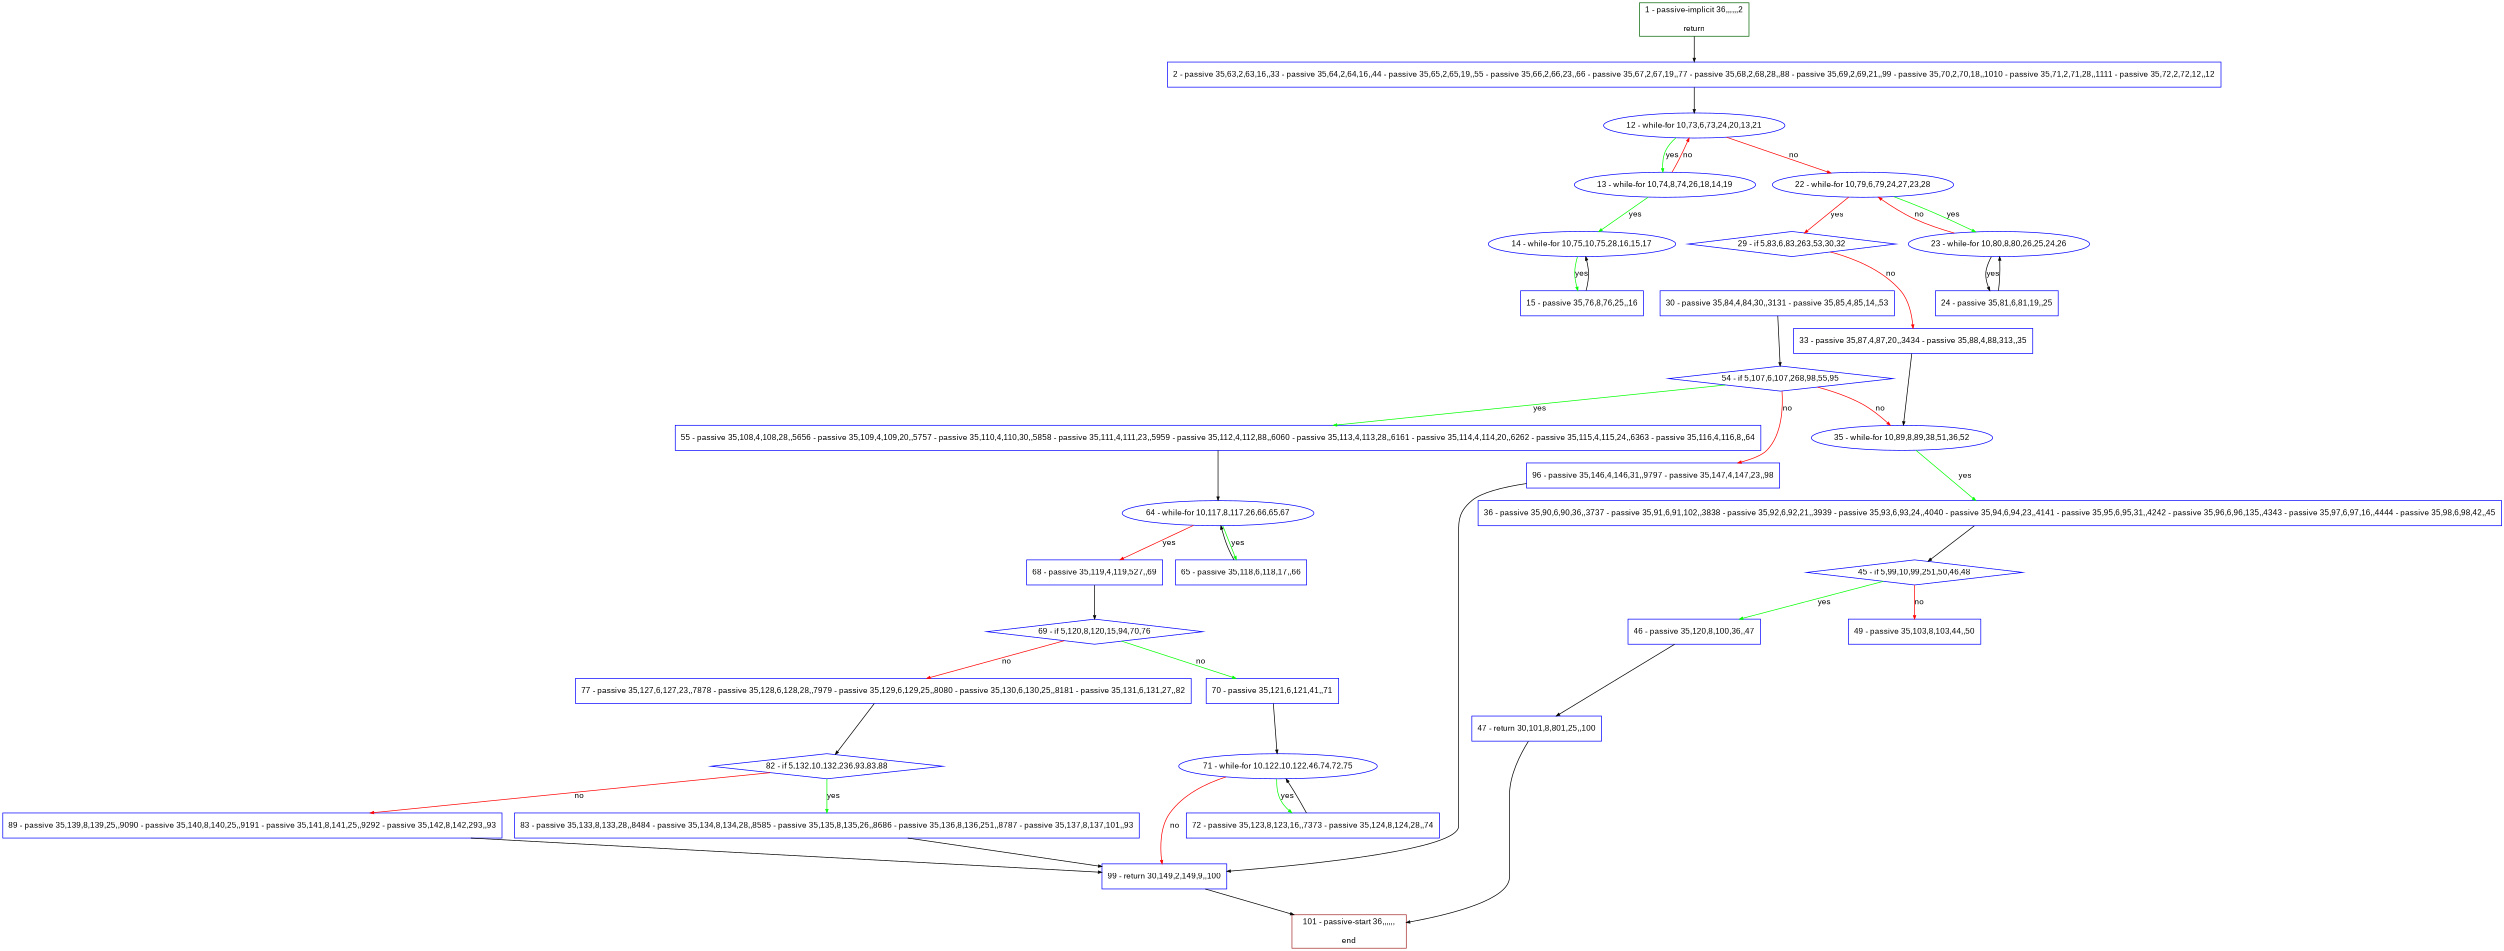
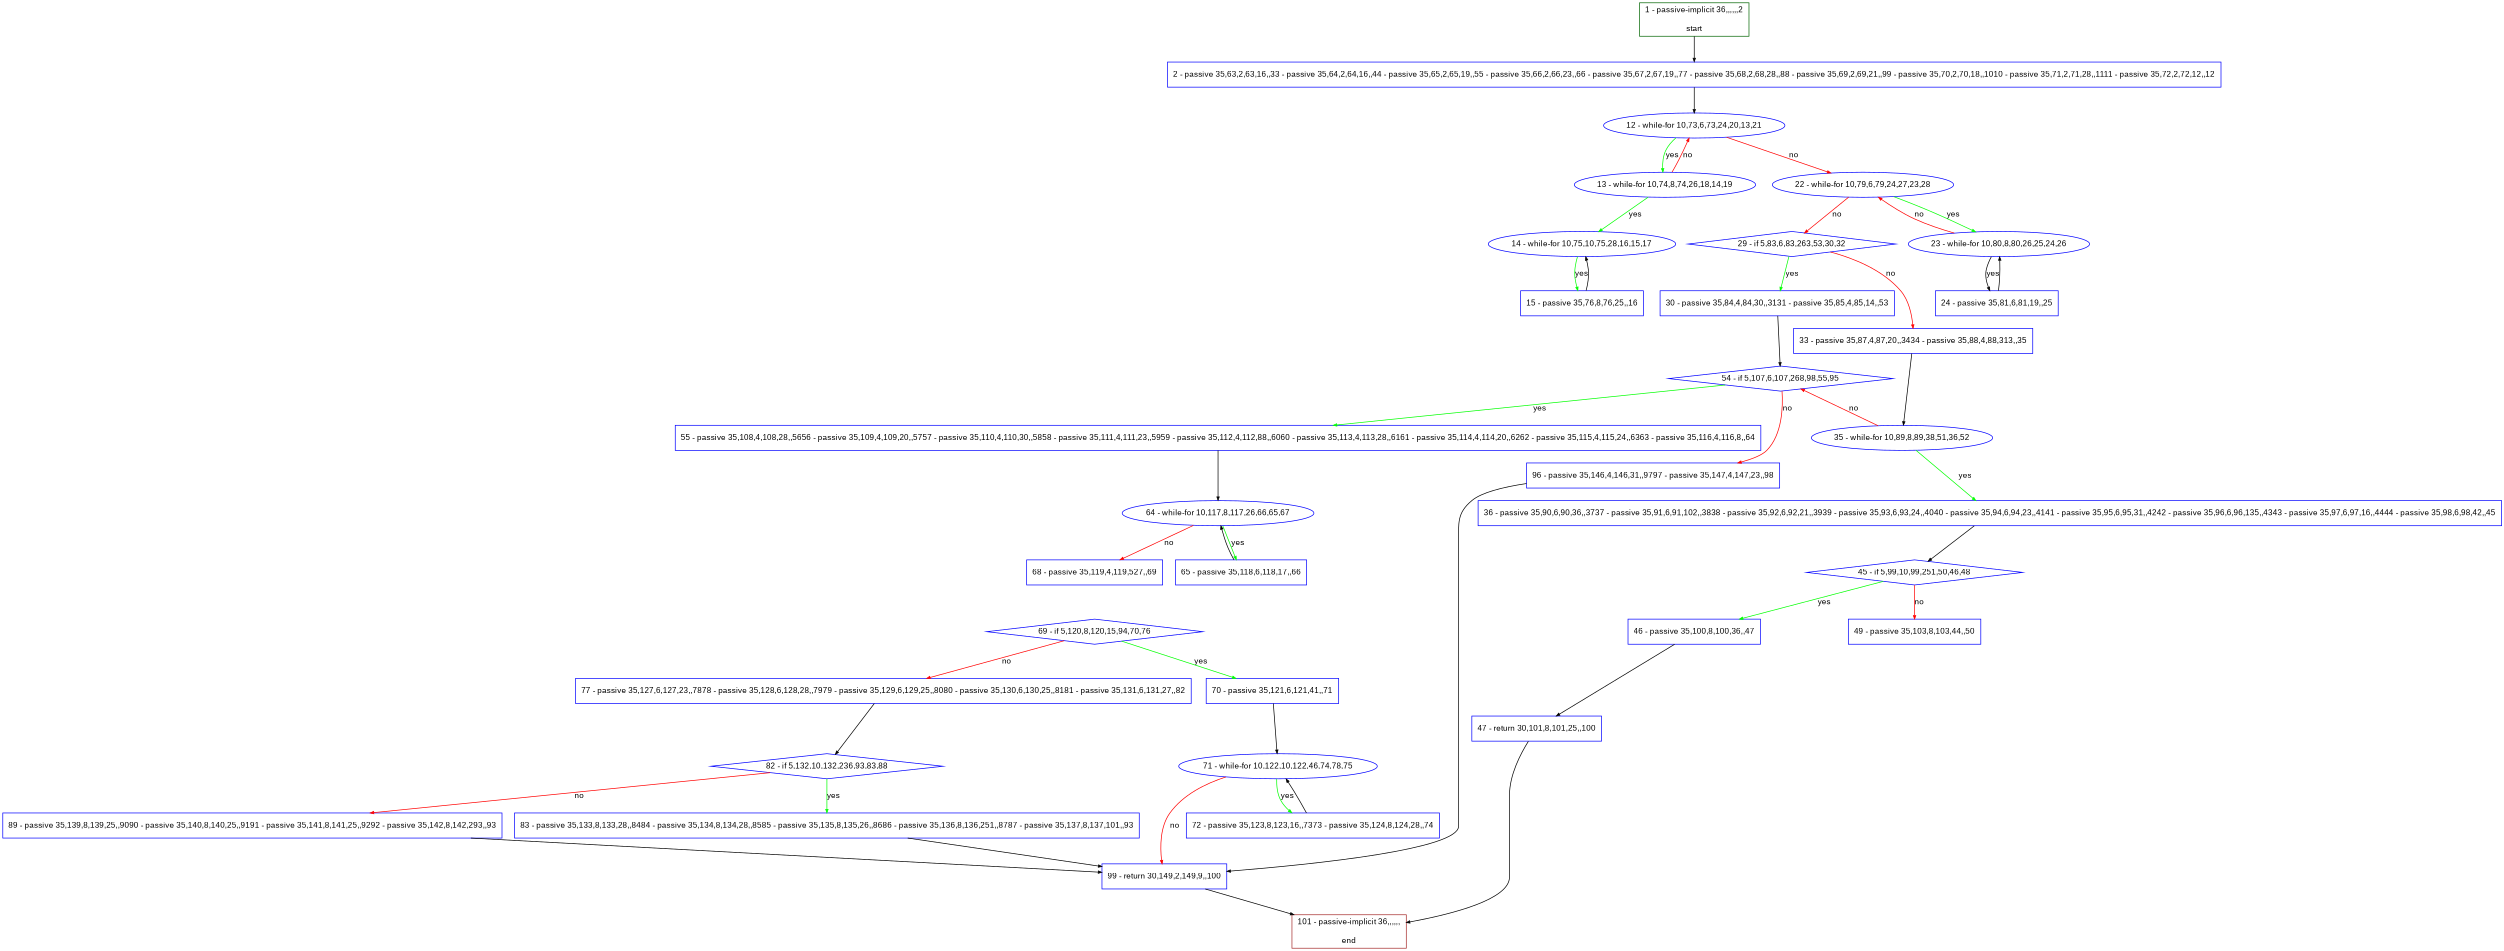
(1694, 20) -> (1694, 20)
(1837, 214) -> (1837, 214)
none -> (1785, 272)
(1855, 400) -> (1841, 408)
(1169, 543) -> (1169, 543)
(1095, 600) -> none
(1694, 632) -> (1694, 632)
(1201, 661) -> (1201, 661)
(1537, 729) -> (1537, 729)
(1278, 766) -> (1278, 766)
(1349, 931) -> (1349, 931)
